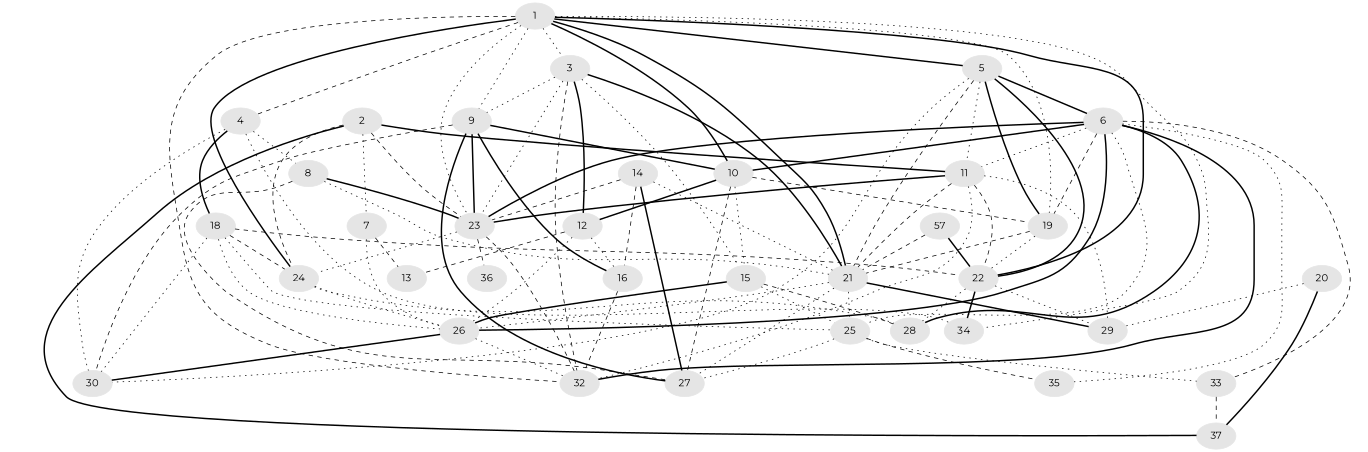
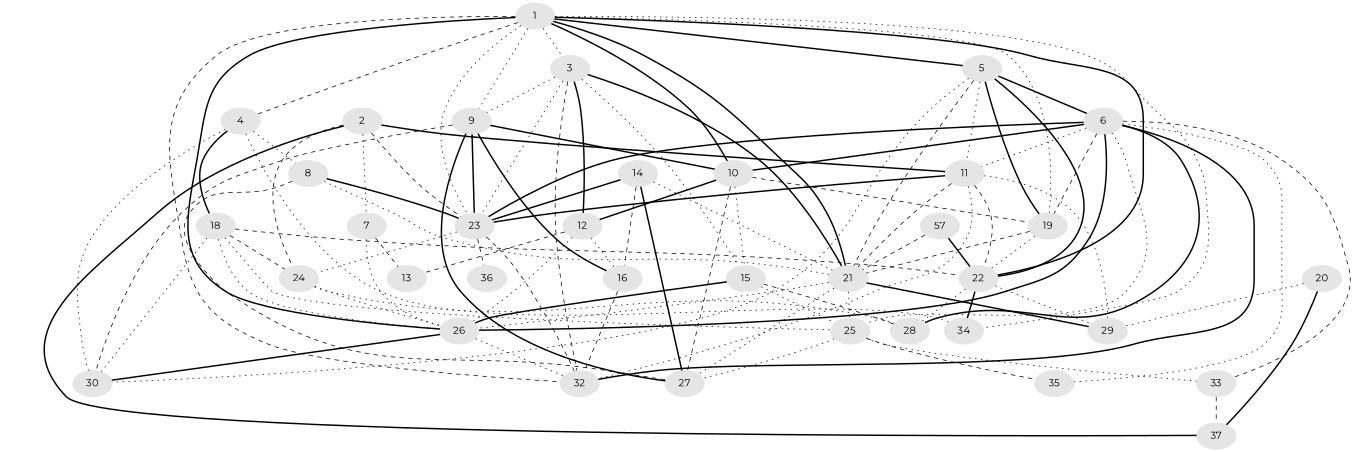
(272, 72) -> (202, 127)
(563, 198) -> (563, 198)
